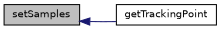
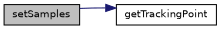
(103, 22) -> (93, 8)
